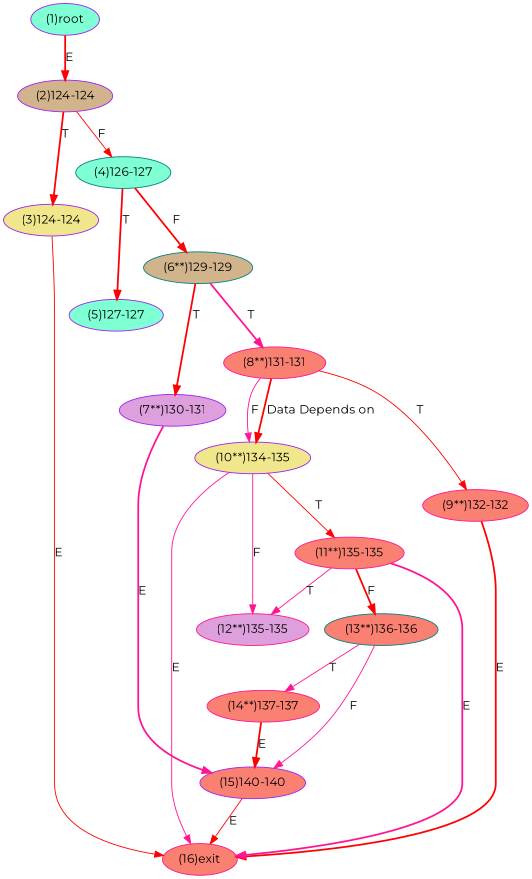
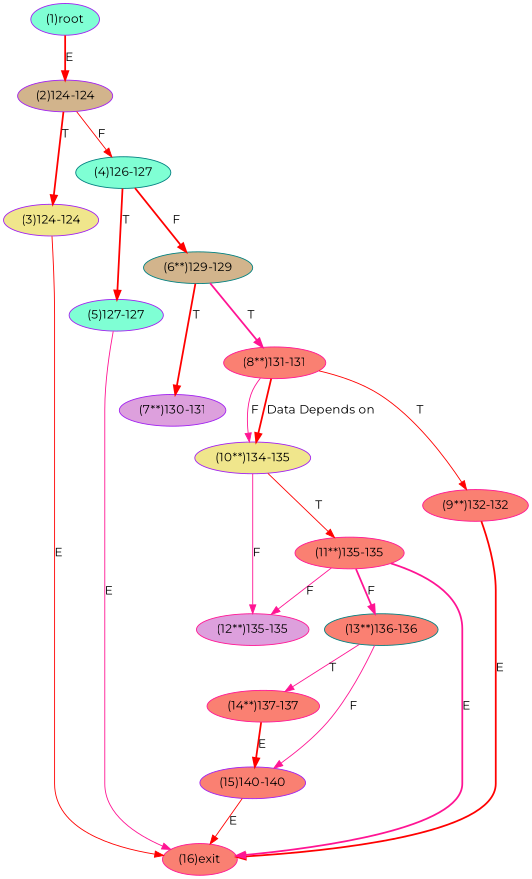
(364, 587) -> (364, 587)
(310, 591) -> (310, 591)
(138, 612) -> none
(172, 645) -> (105, 602)
